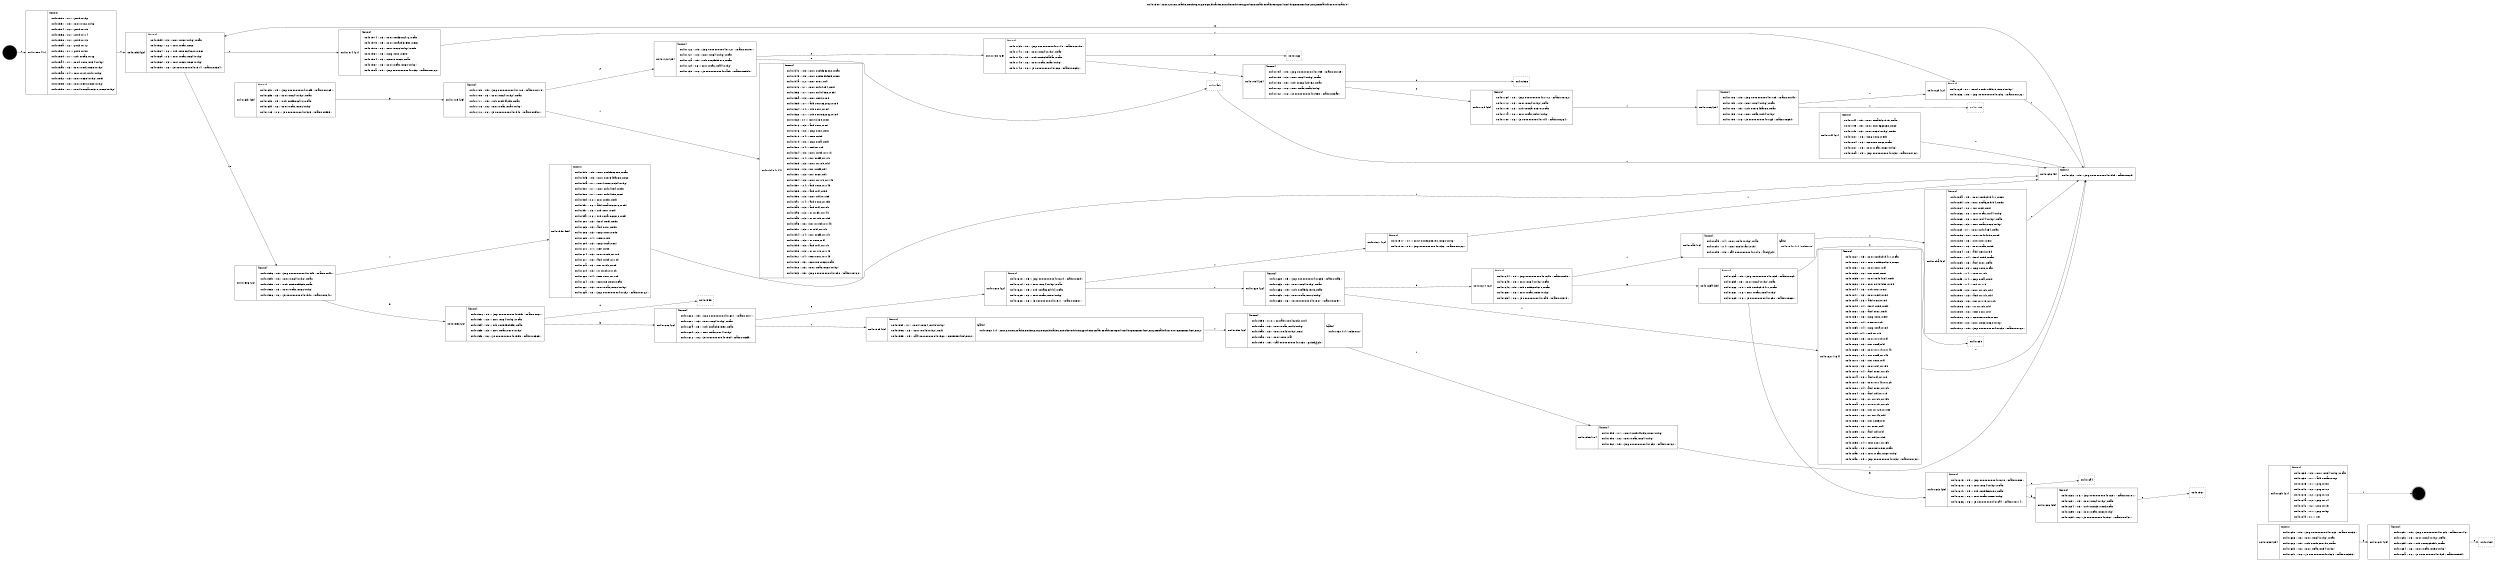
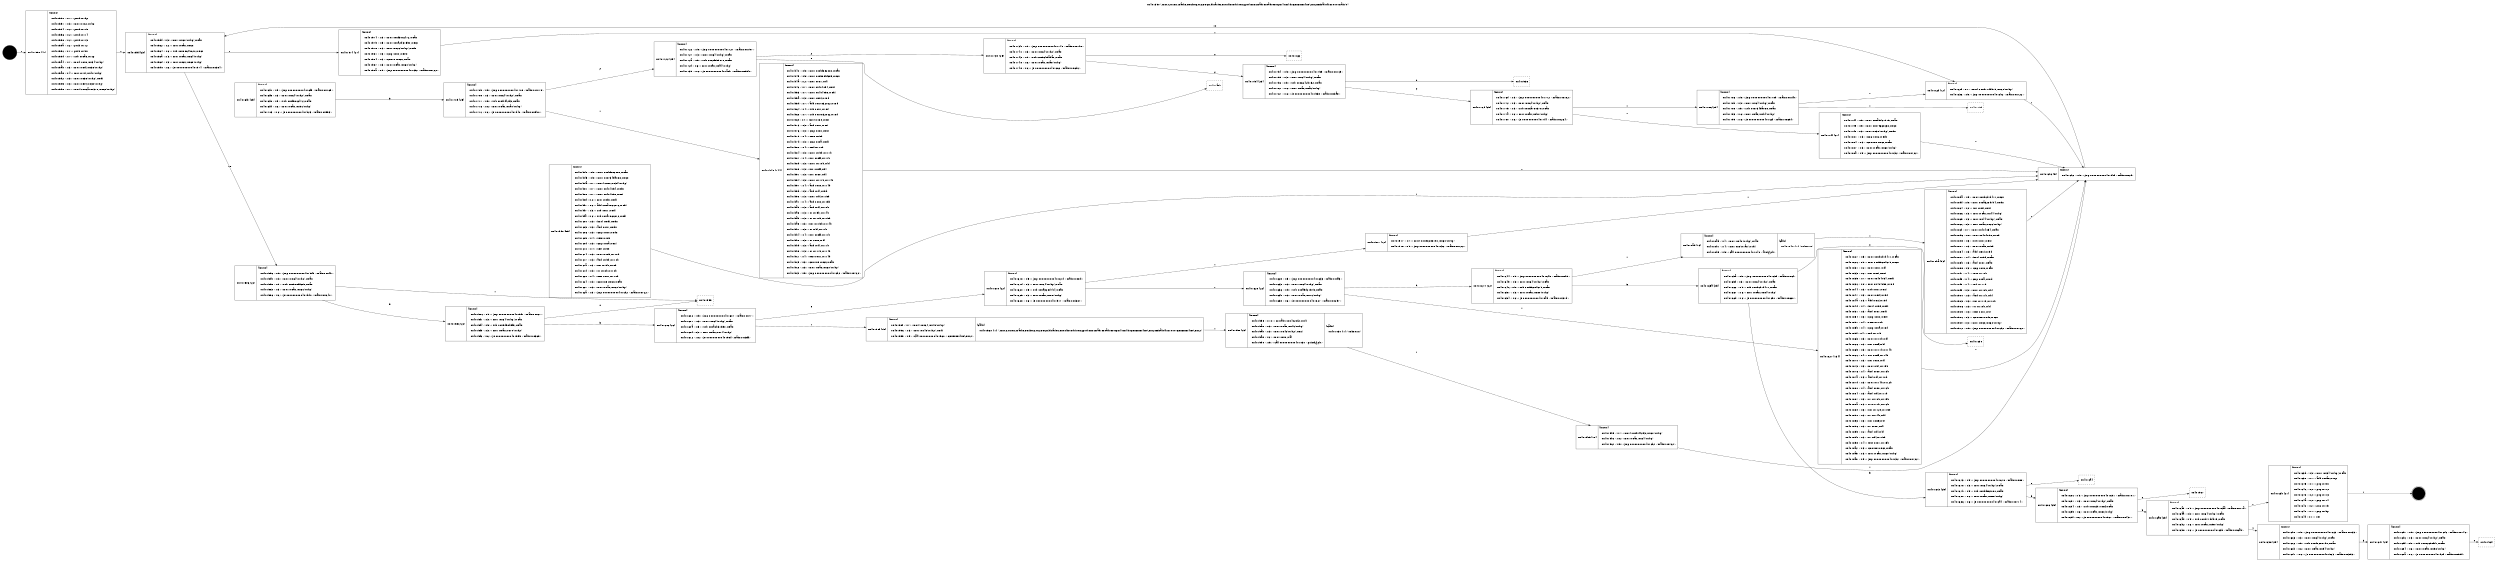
none -> (1695, 127)
(1622, 163) -> (1449, 171)
(441, 257) -> (515, 296)
none -> (2197, 518)
